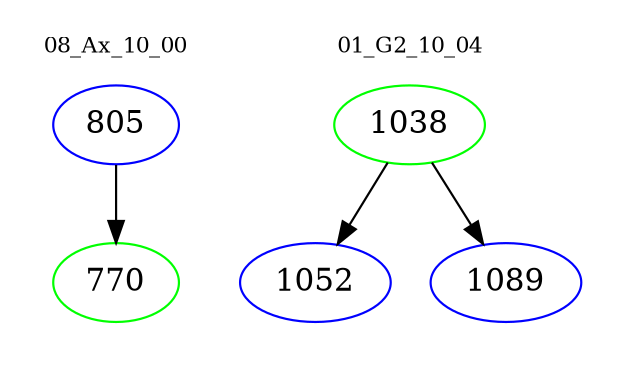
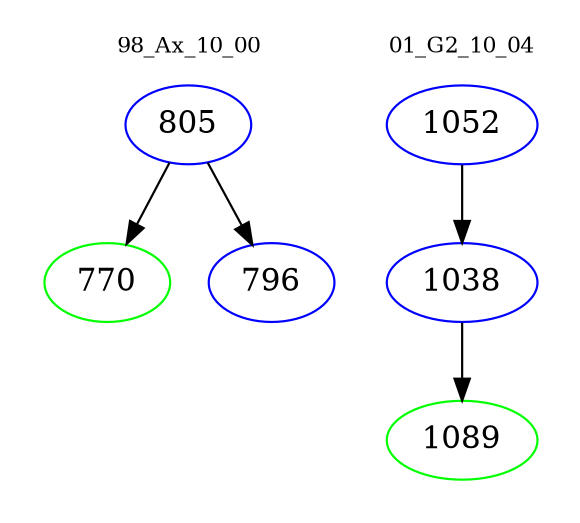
(116, 47) -> (189, 47)
(410, 125) -> (462, 283)
(369, 194) -> (462, 193)
none -> (272, 283)
(506, 283) -> (462, 440)
